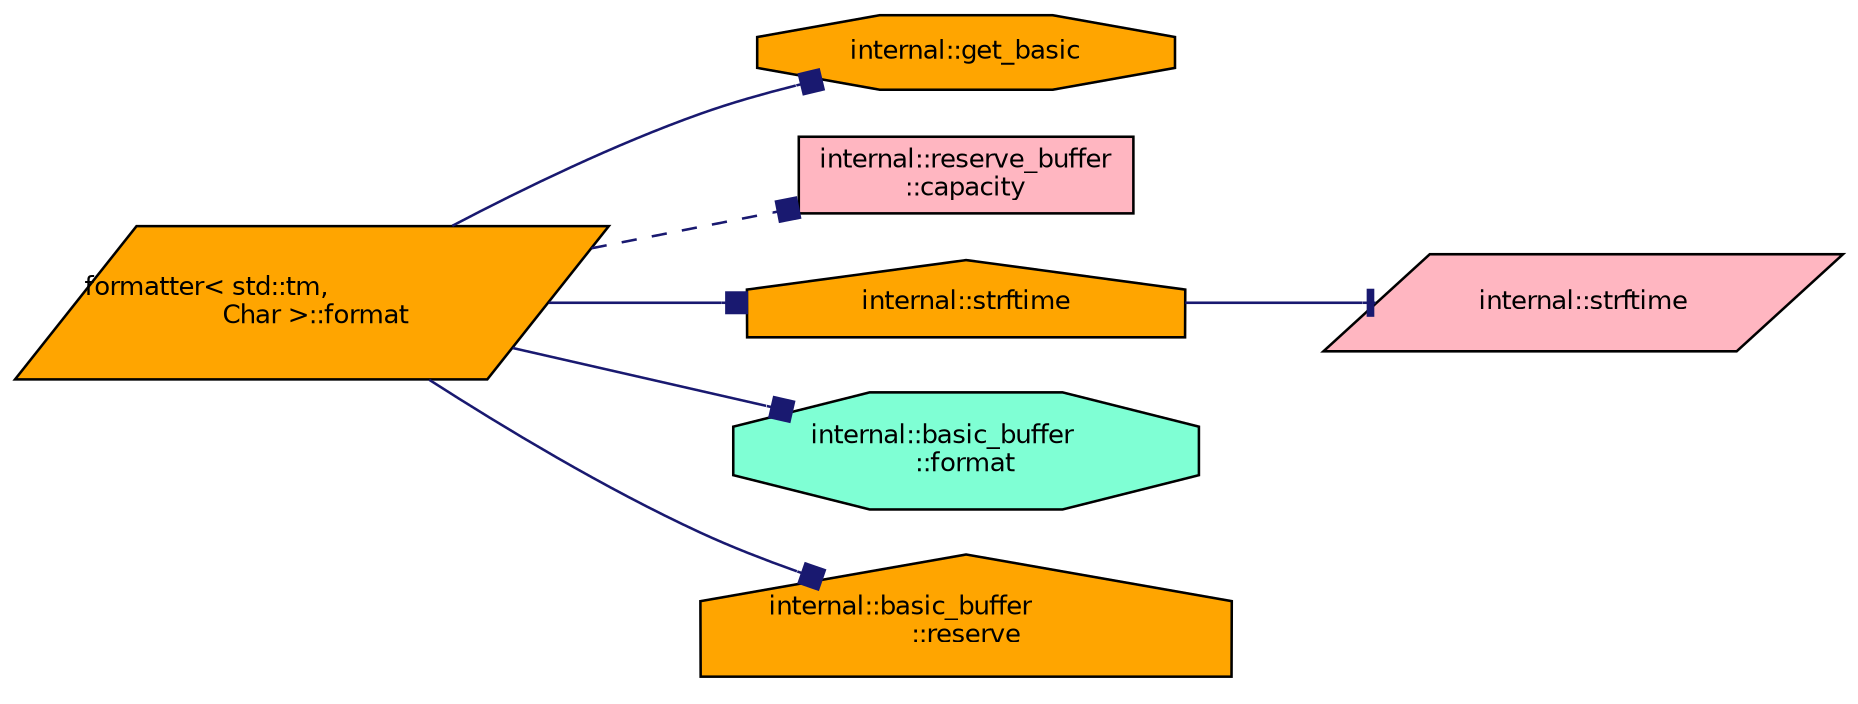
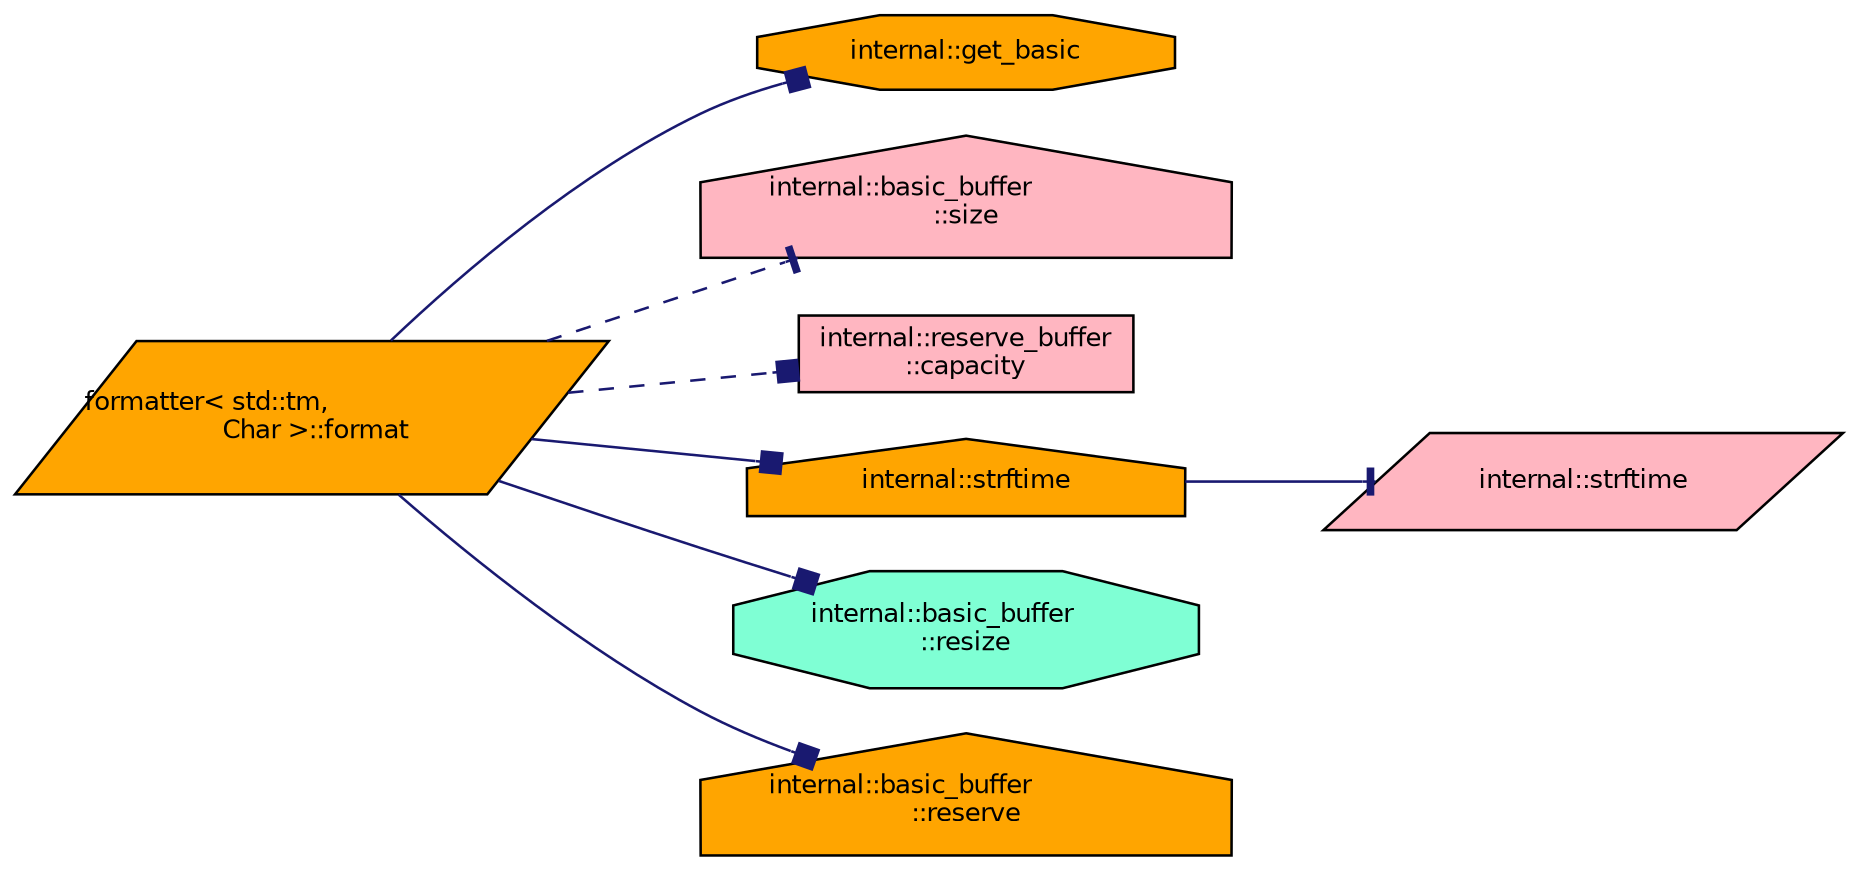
none -> (966, 203)
(966, 451) -> (966, 630)
